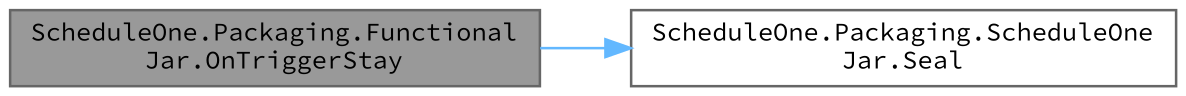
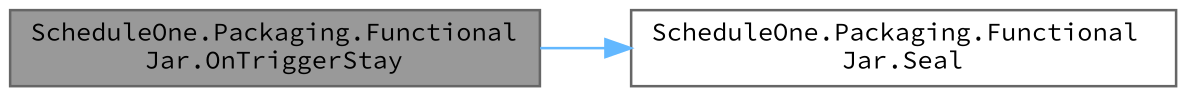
(904, 48) -> (904, 48)
